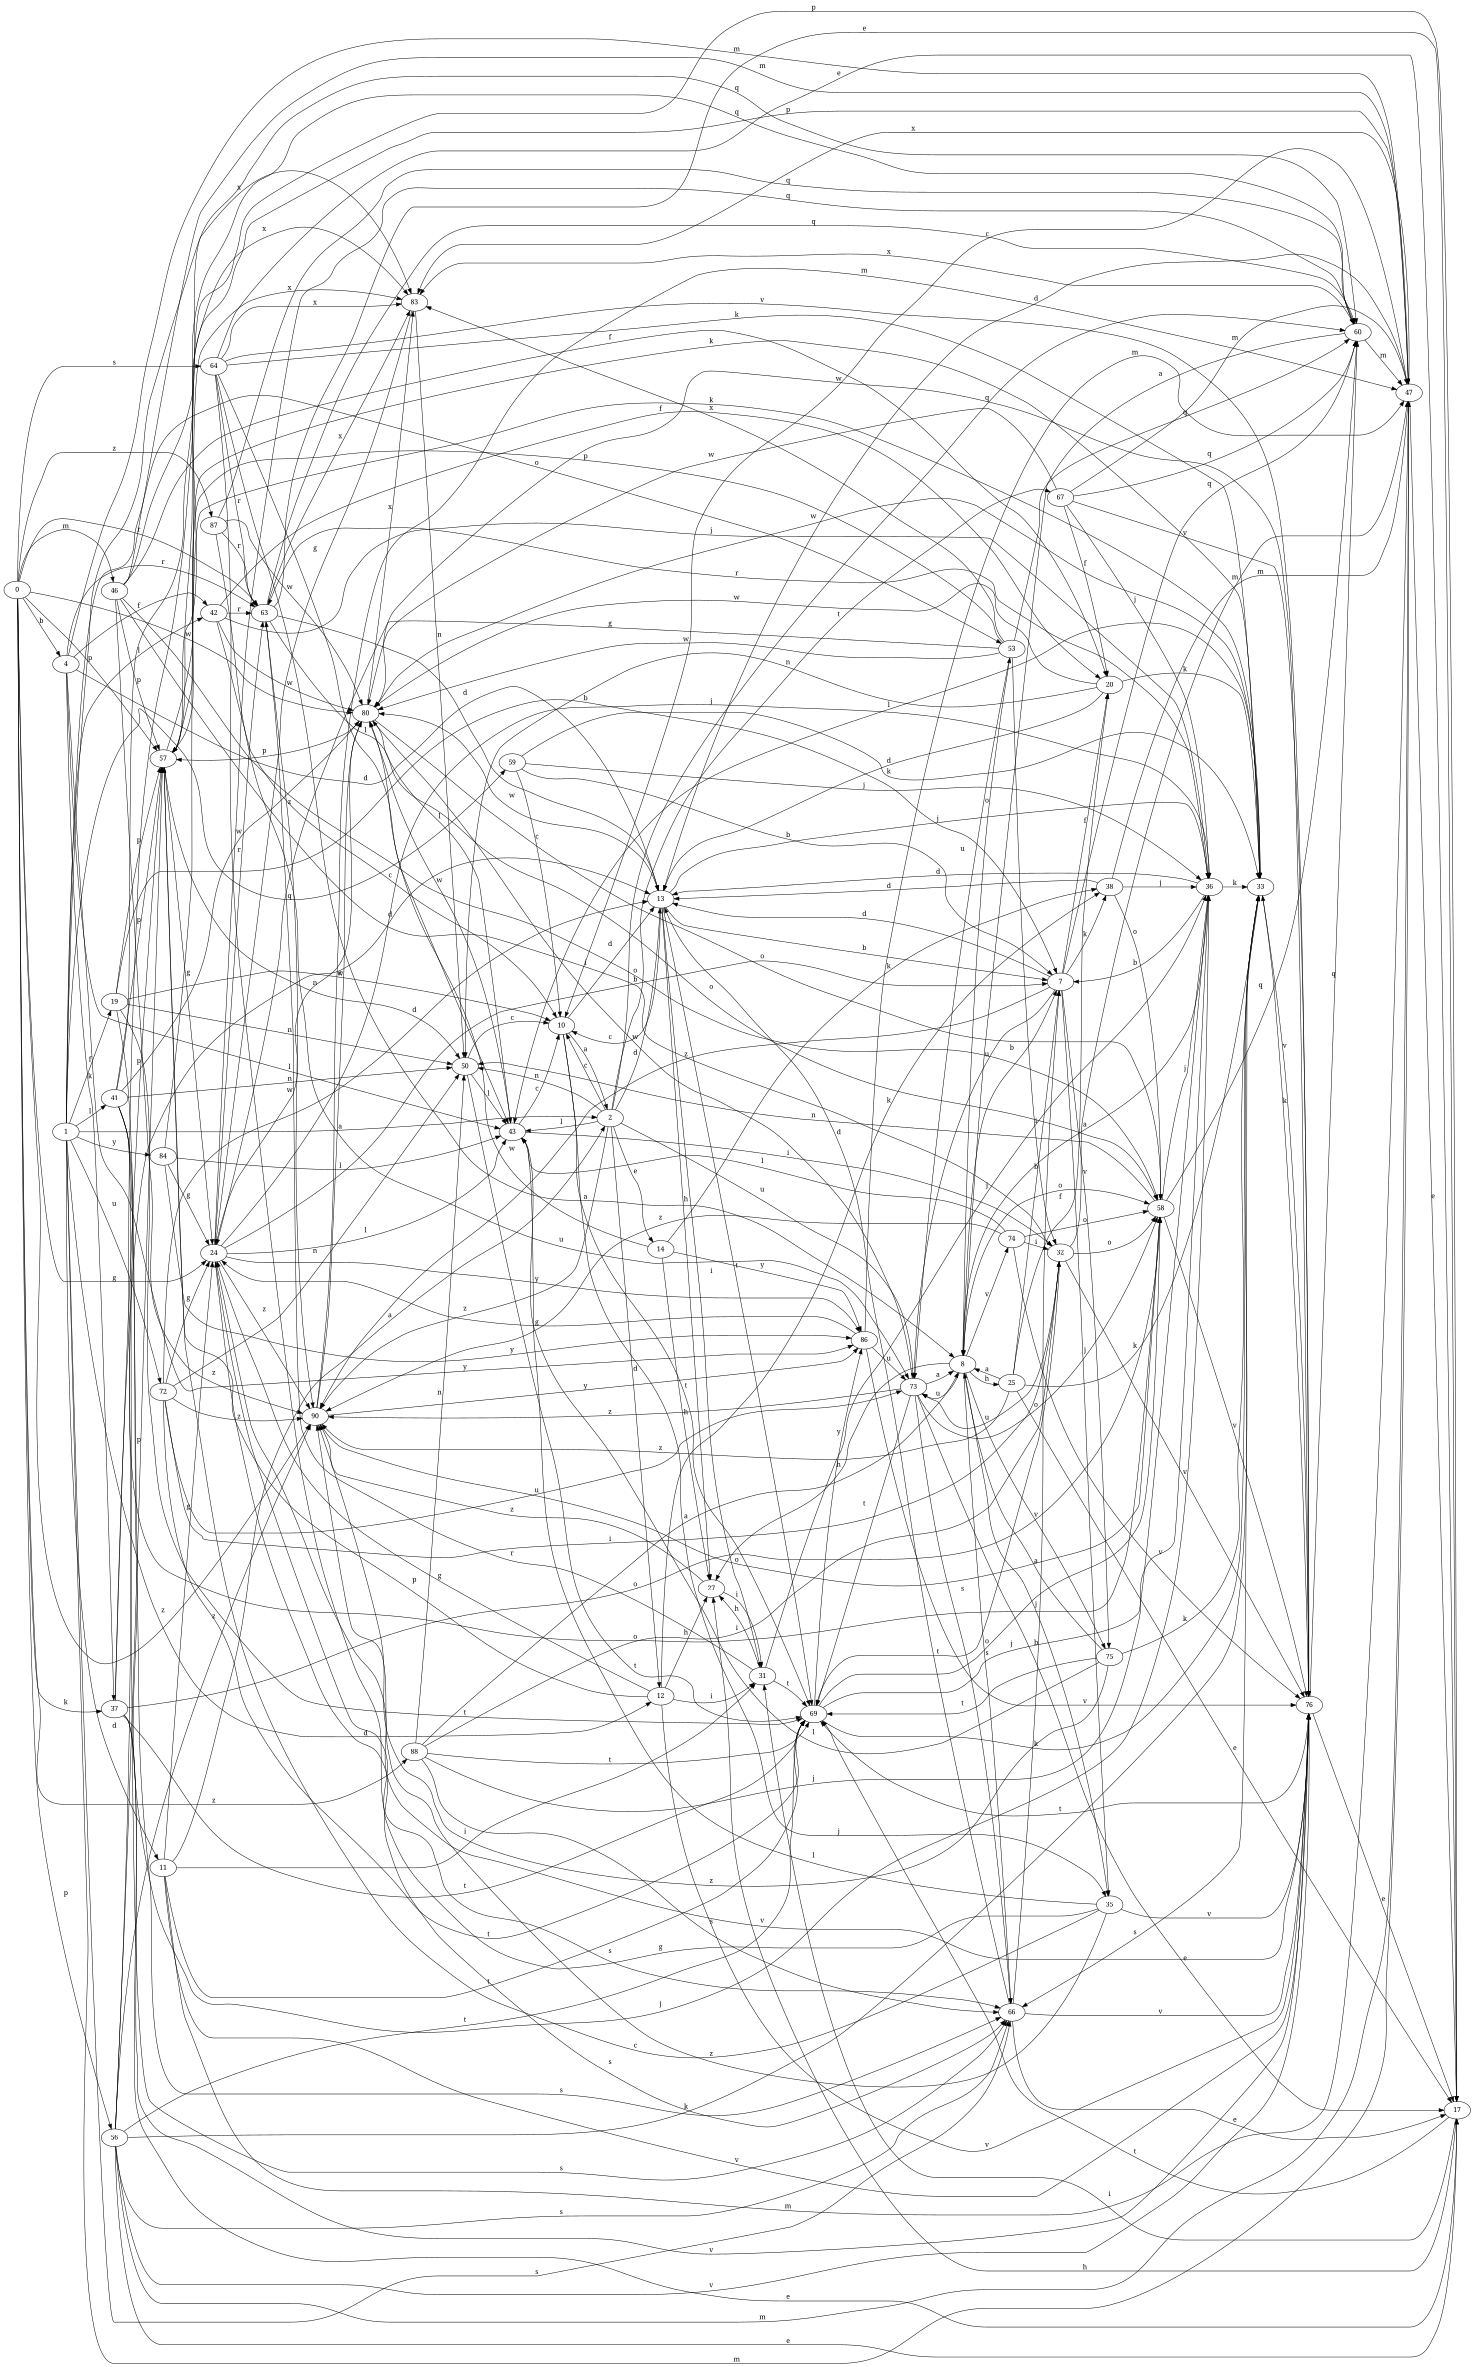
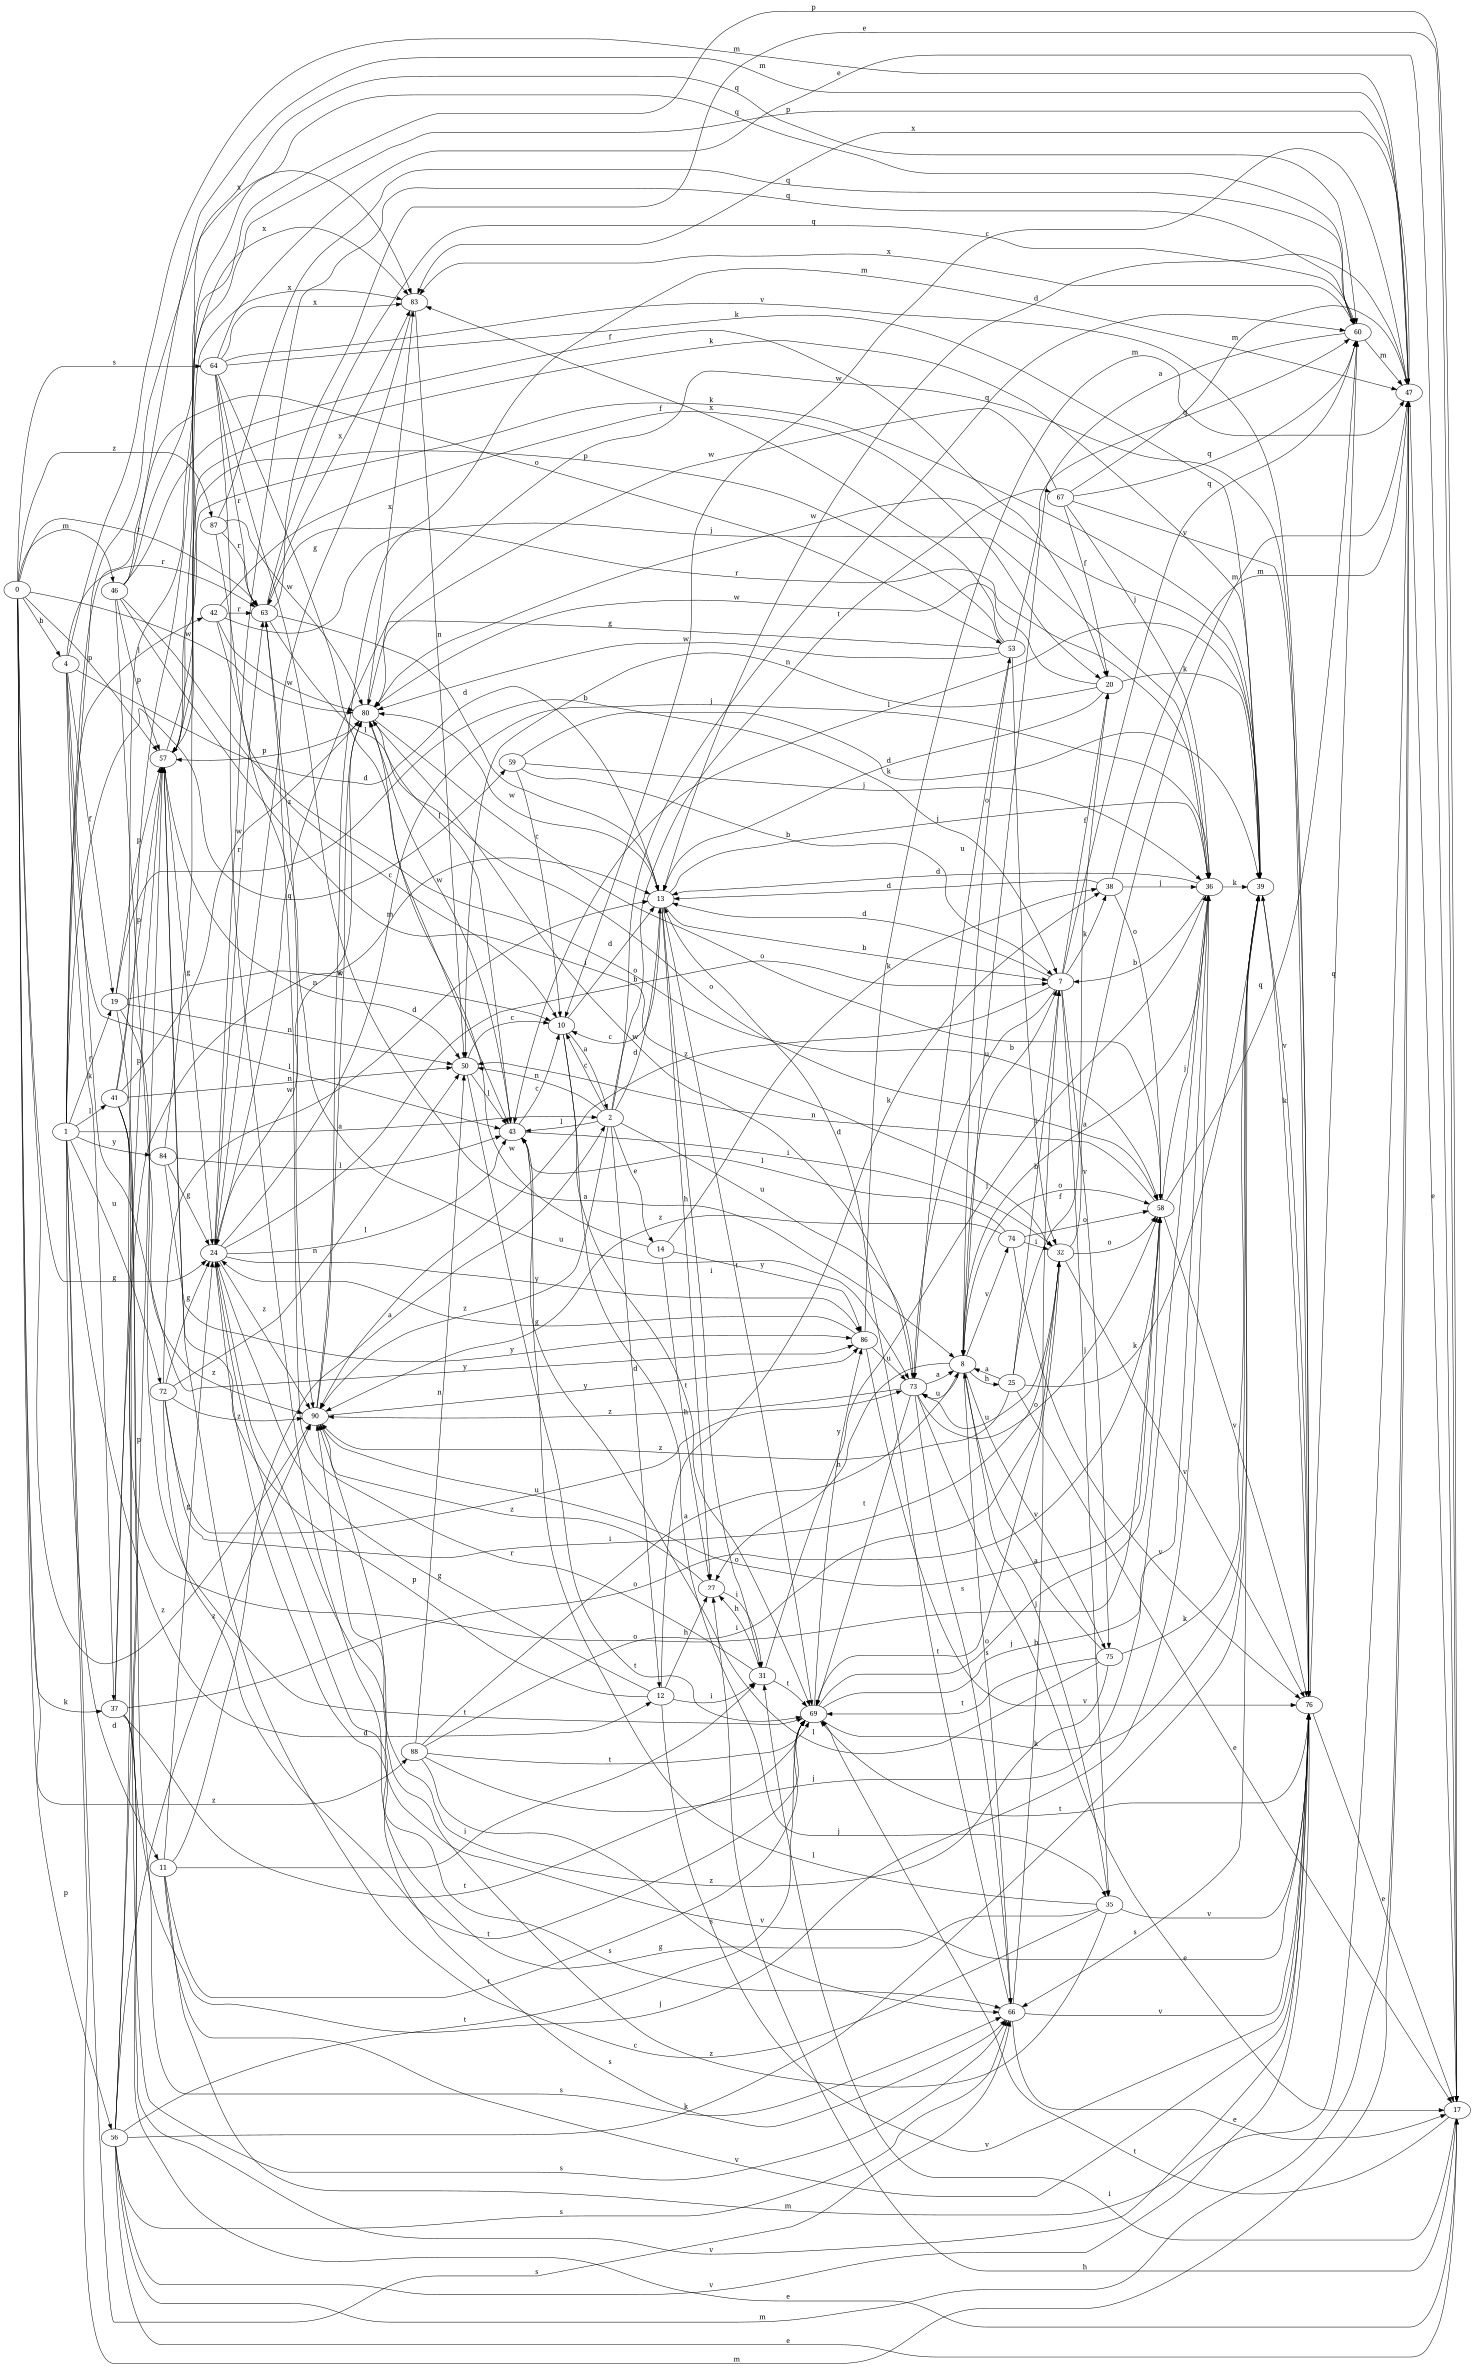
(141, 609) -> (90, 831)
(1261, 887) -> (1261, 887)
(390, 915) -> (390, 915)
